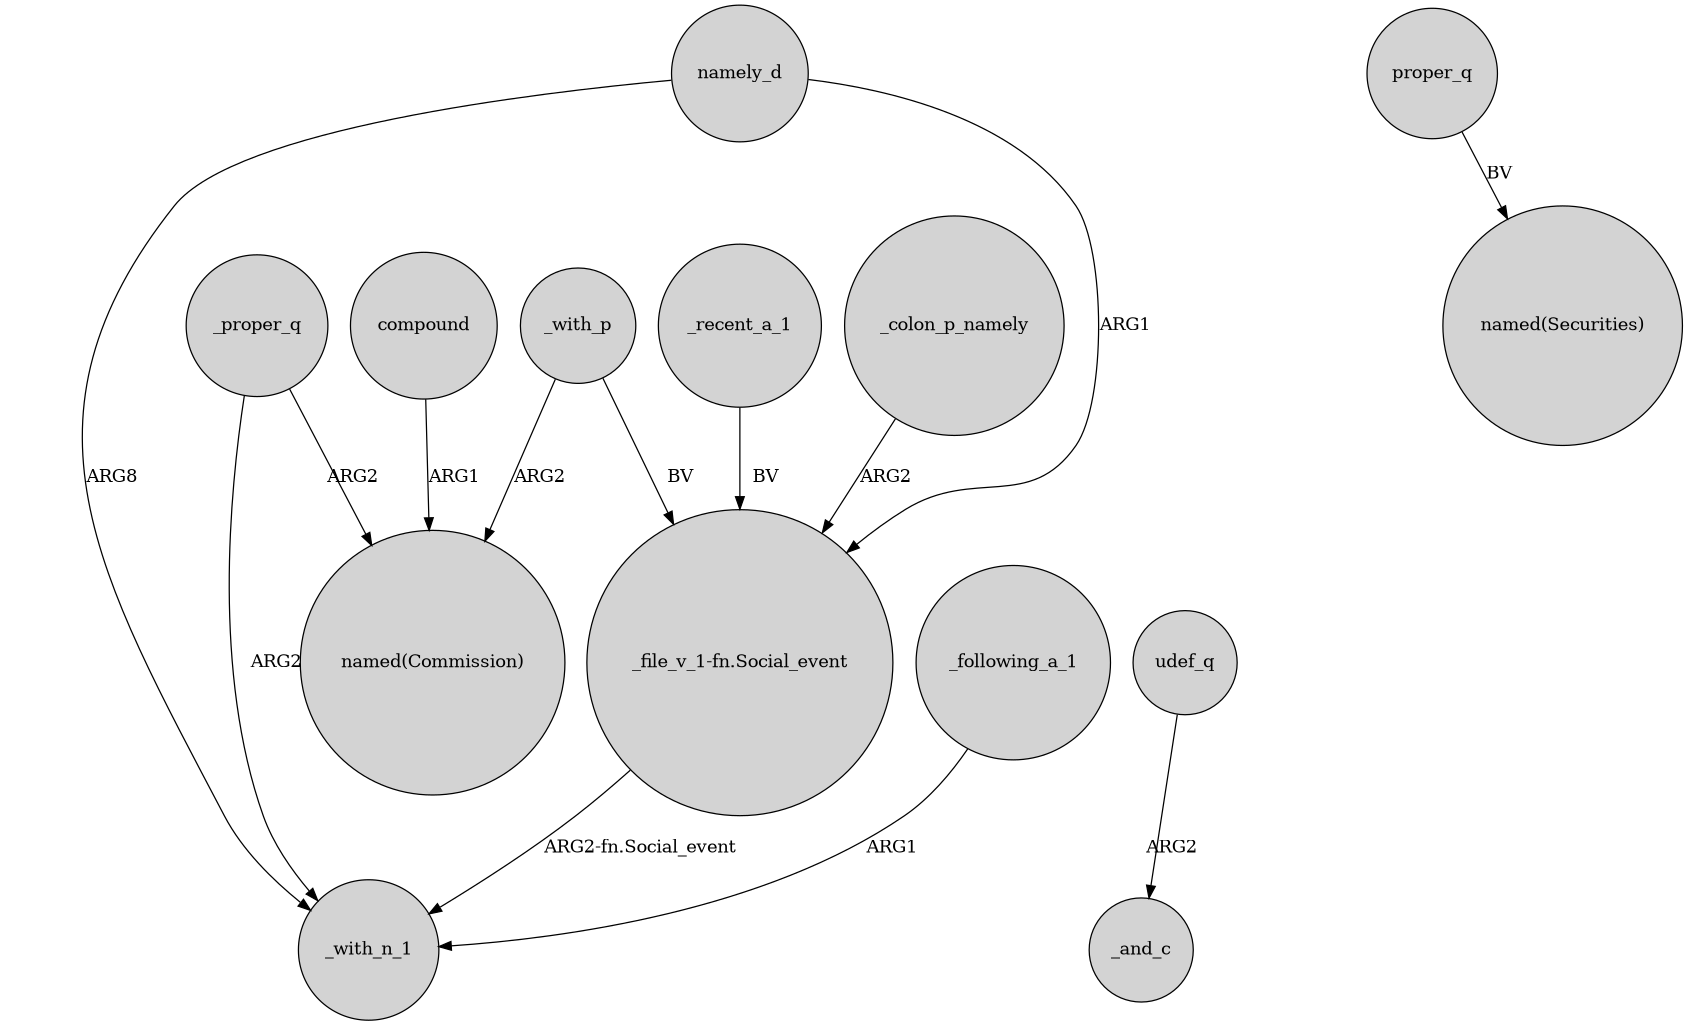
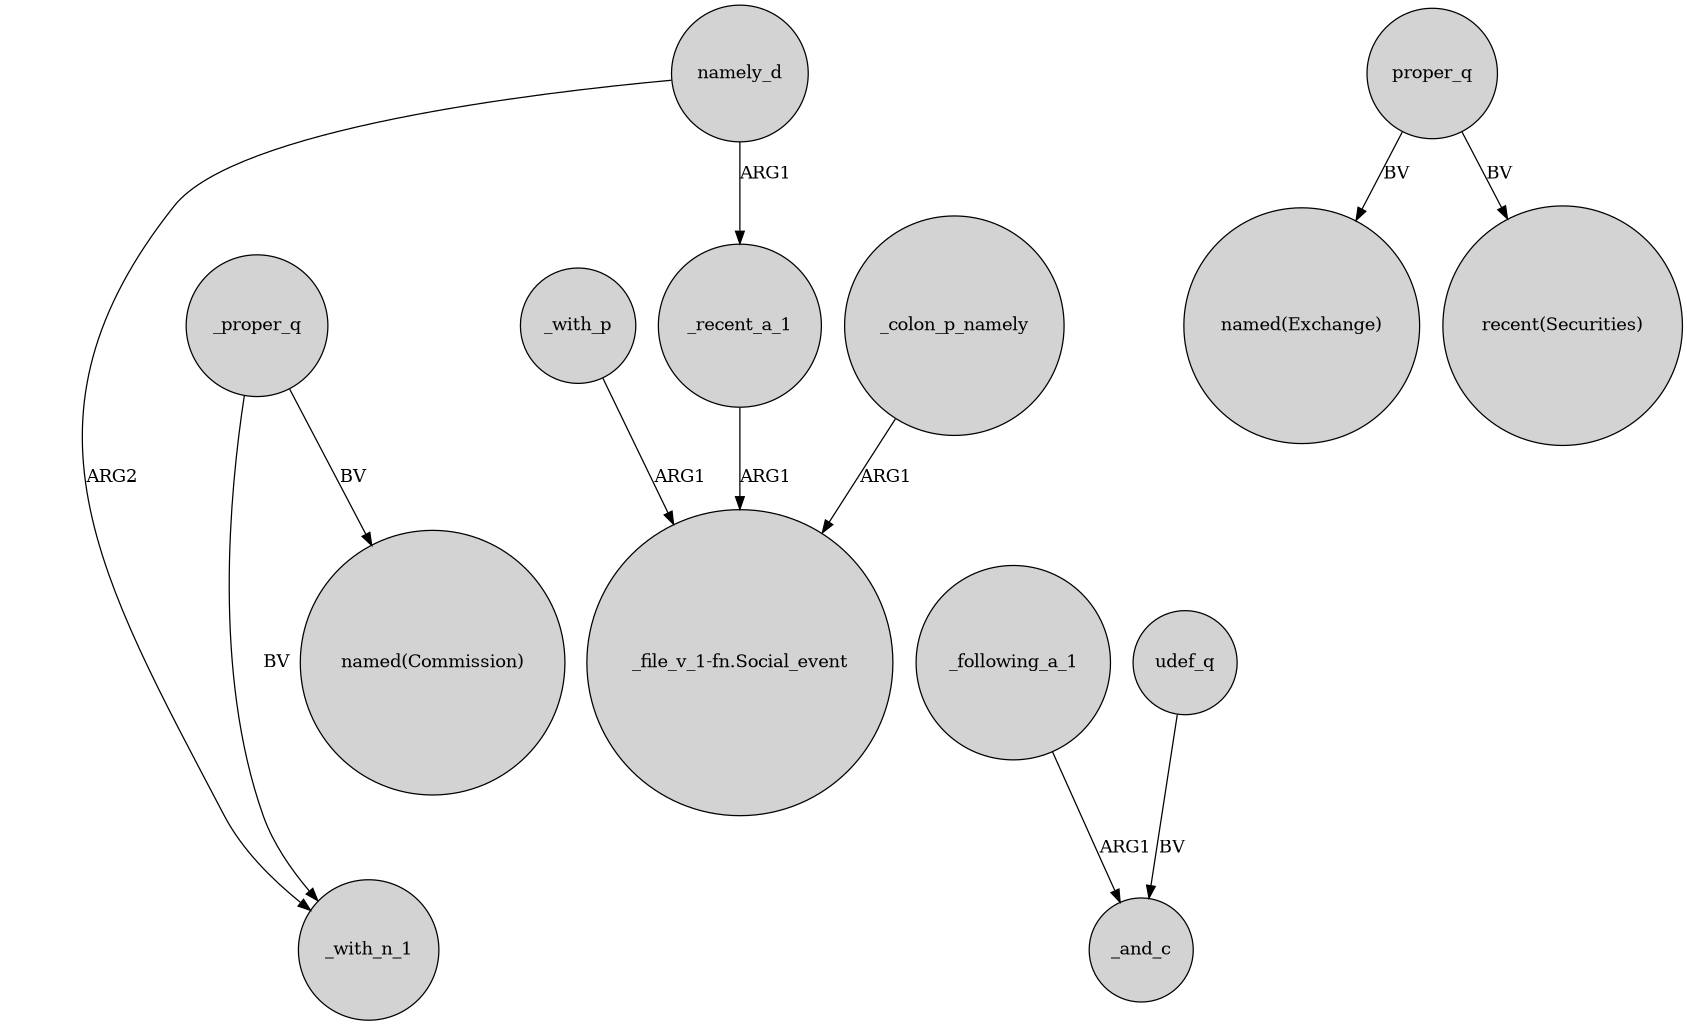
(1098, 298) -> (740, 186)
(424, 326) -> none
none -> (1302, 326)
(1563, 326) -> (1563, 326)
(523, 454) -> none
(112, 477) -> (112, 477)
(353, 477) -> (353, 477)
(680, 477) -> (680, 477)
(766, 477) -> (766, 477)
(886, 477) -> (886, 477)
(276, 663) -> (276, 663)
(539, 843) -> none
(1172, 848) -> (1172, 848)
(731, 896) -> (1084, 821)
